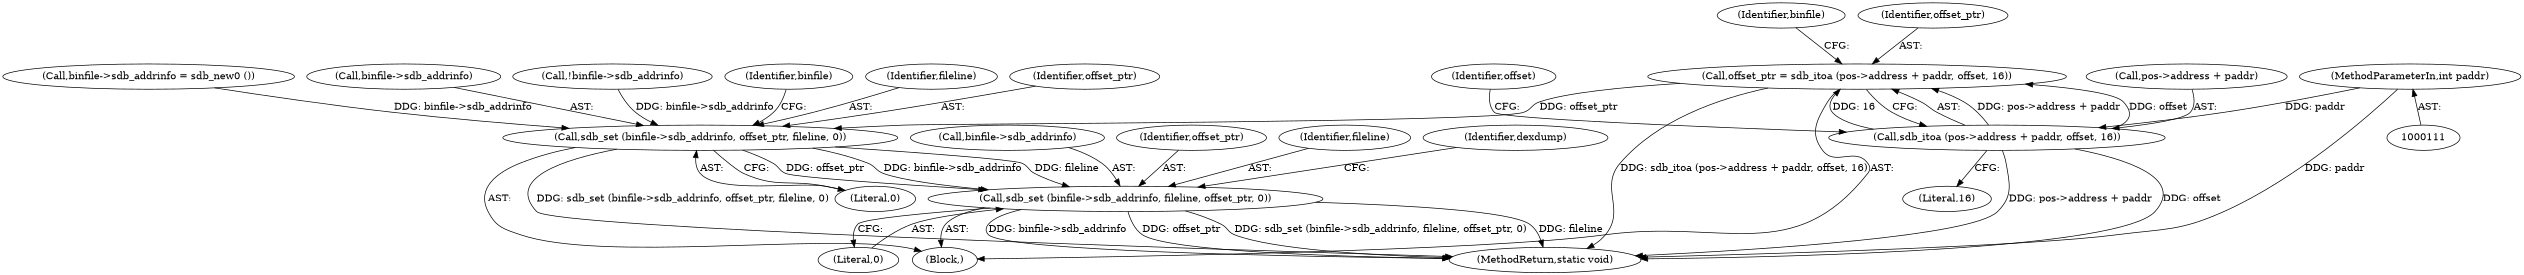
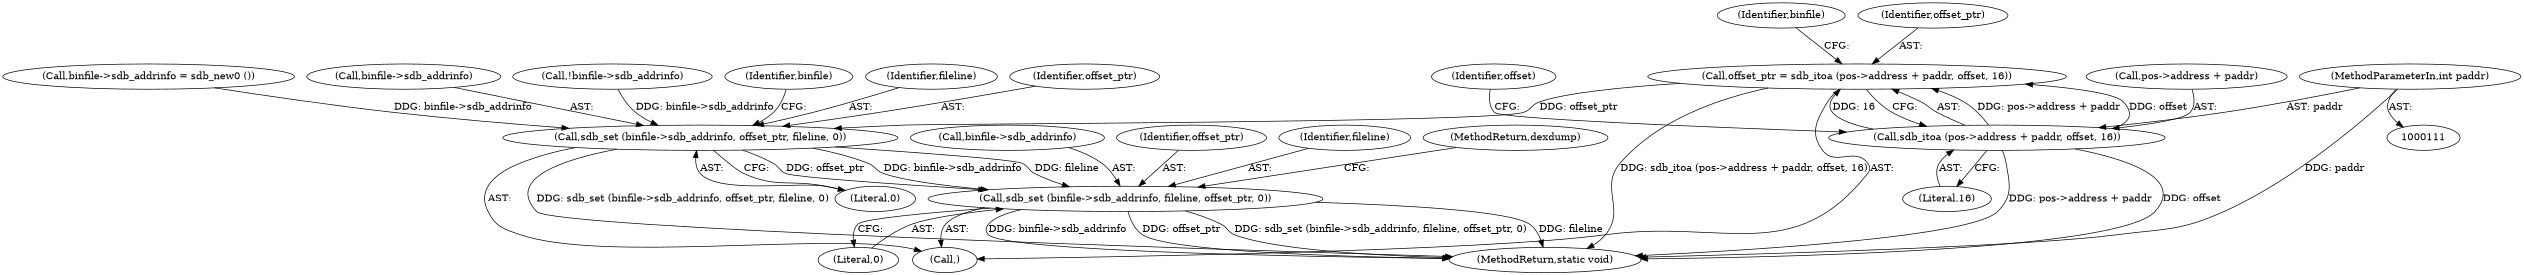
(2315, 107) -> (2315, 107)
(2418, 111) -> (2388, 107)
(1516, 138) -> (1516, 138)
none -> (1937, 168)
(945, 260) -> (945, 260)
